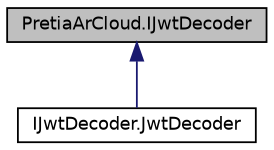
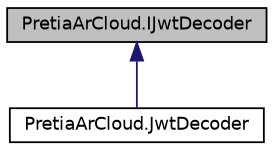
(137, 125) -> (137, 125)
